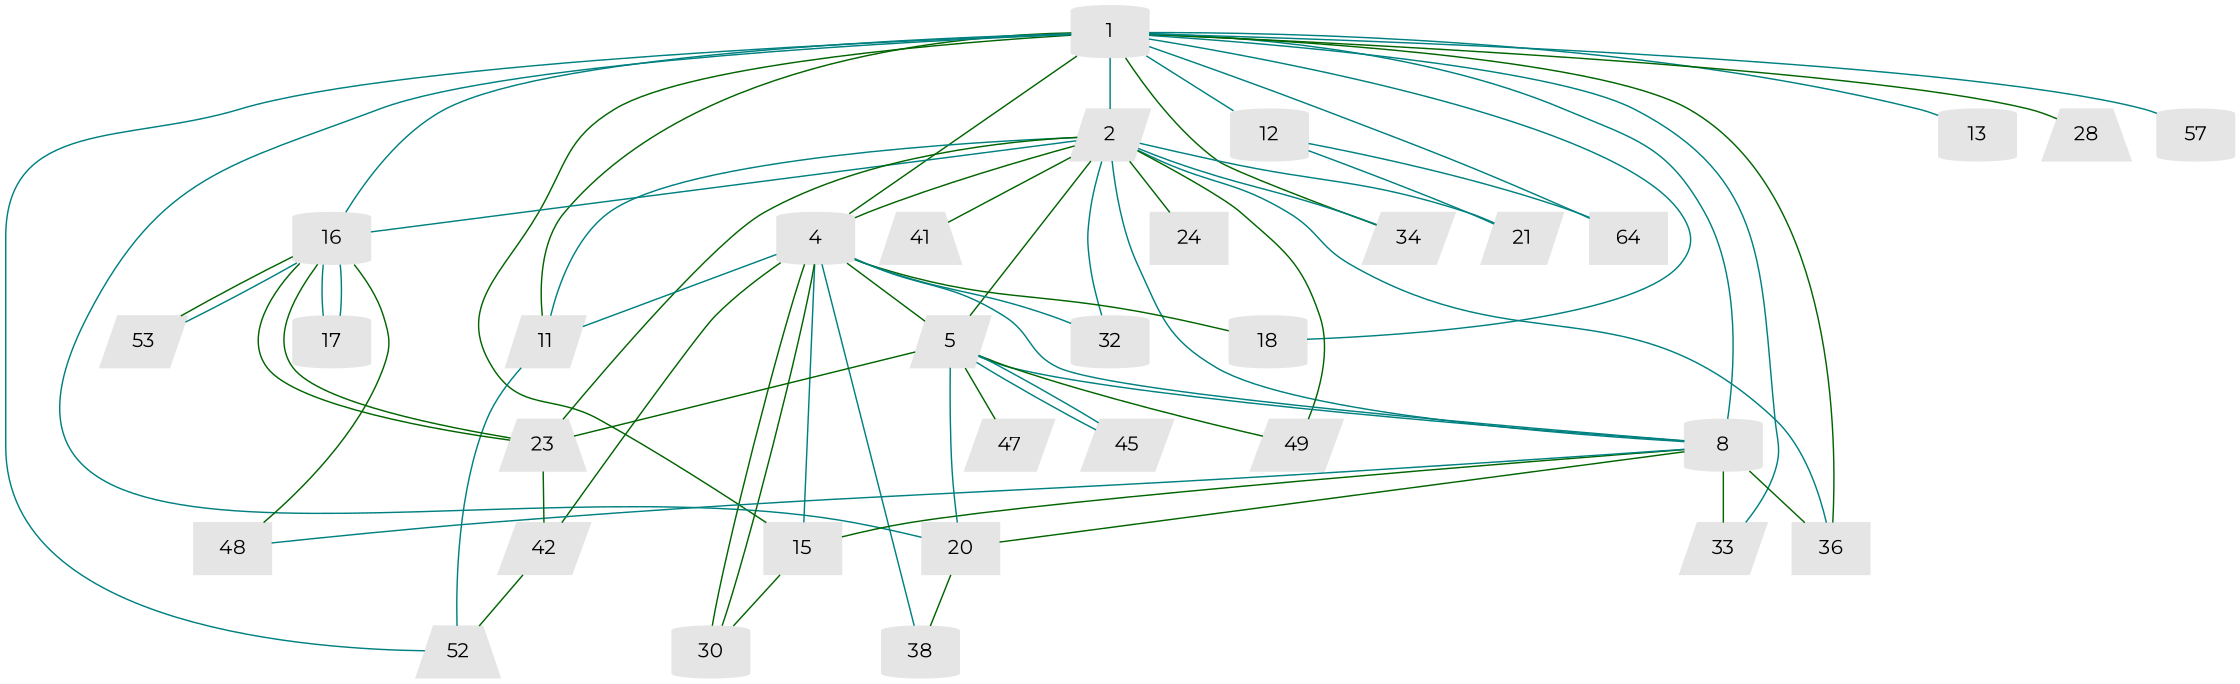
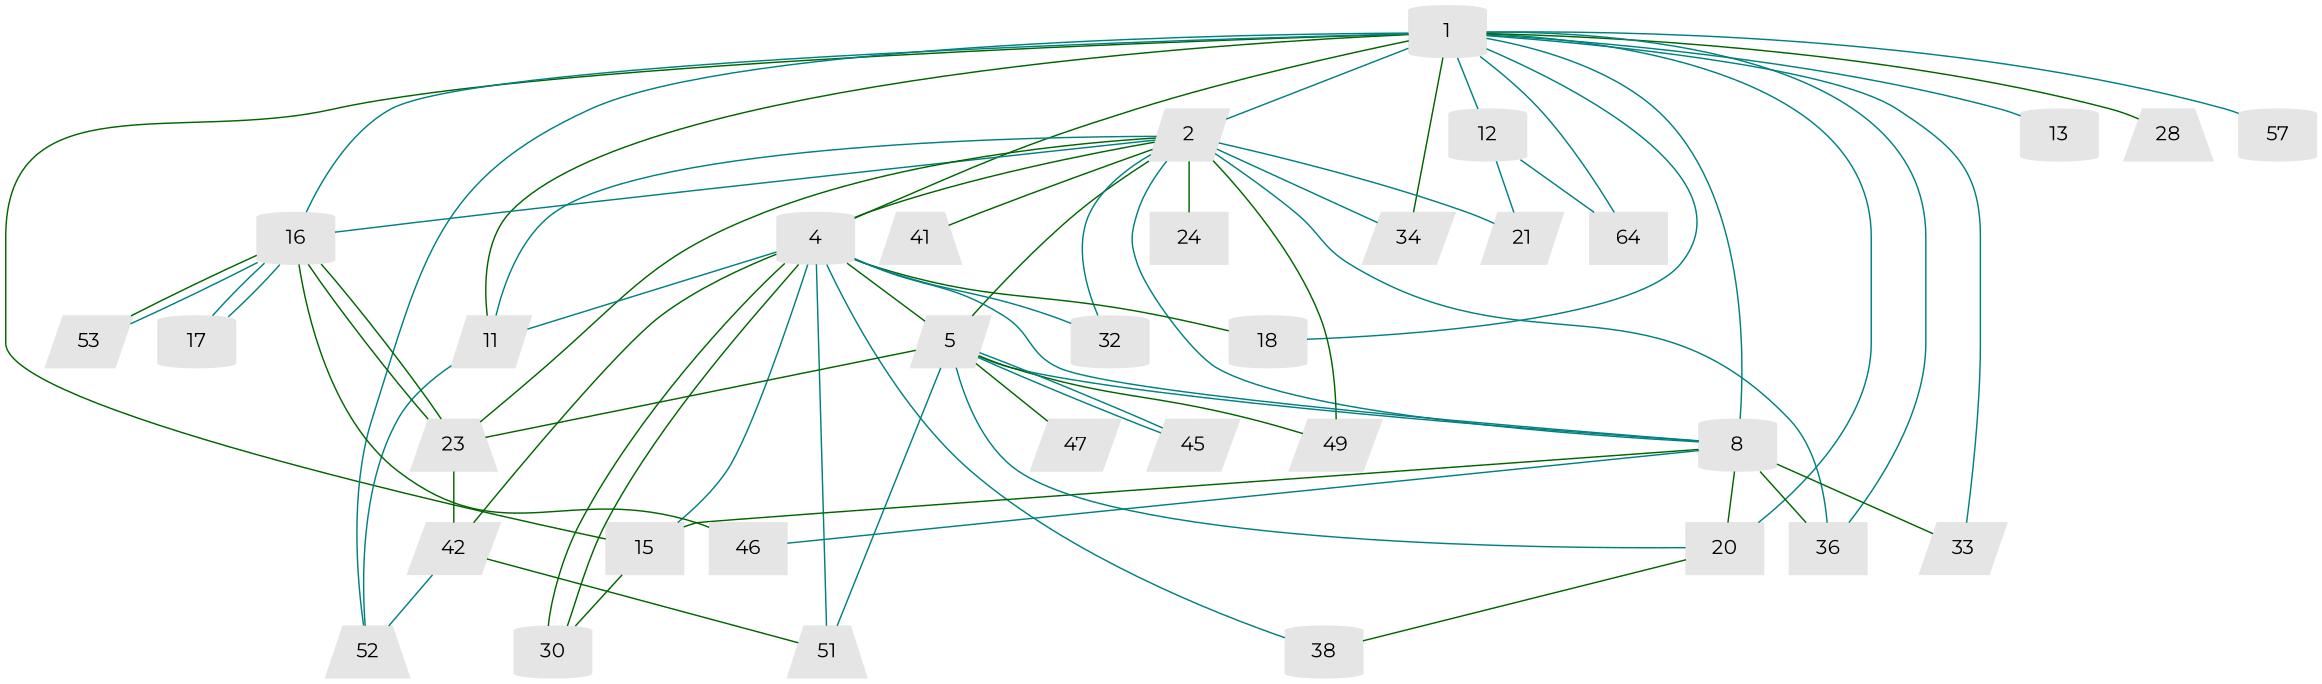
(1648, 92) -> (1882, 135)
(233, 549) -> (748, 549)
(501, 600) -> (411, 600)
none -> (827, 652)
